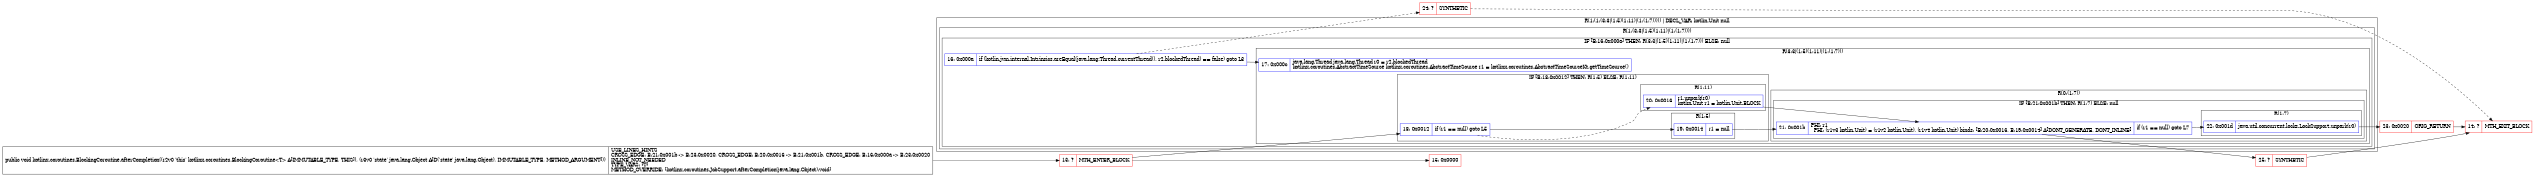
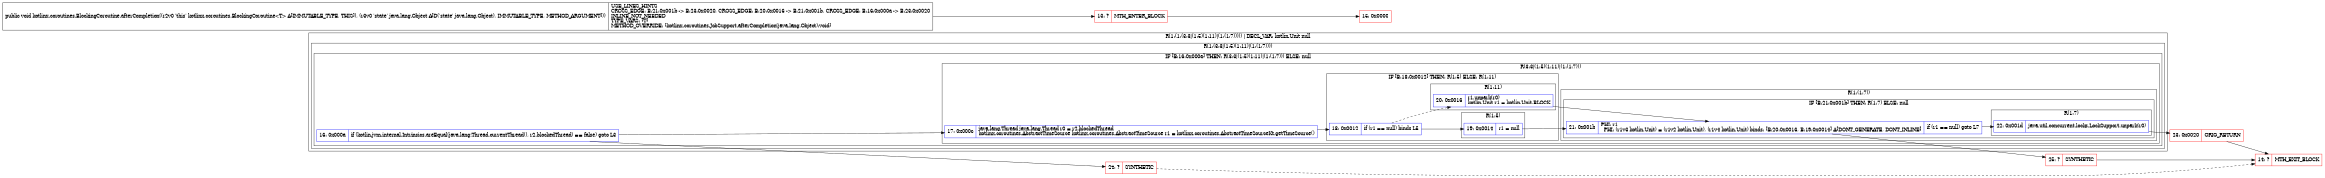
(1276, 33) -> (846, 154)
(2069, 94) -> (1859, 93)
(1461, 129) -> (1391, 129)
(1317, 141) -> (1322, 130)
